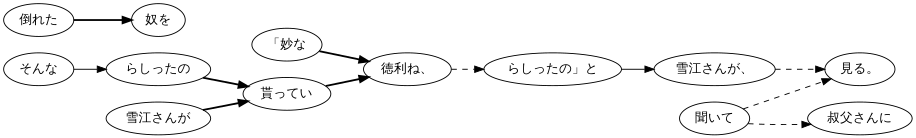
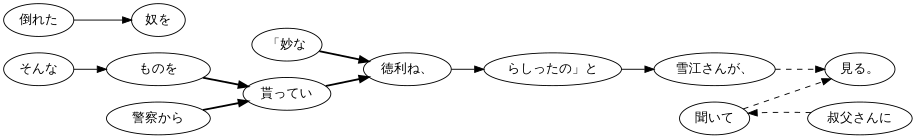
(98, 20) -> (98, 20)
(158, 69) -> (158, 69)
(463, 69) -> (463, 69)
(158, 118) -> (158, 118)
(775, 125) -> (784, 112)
